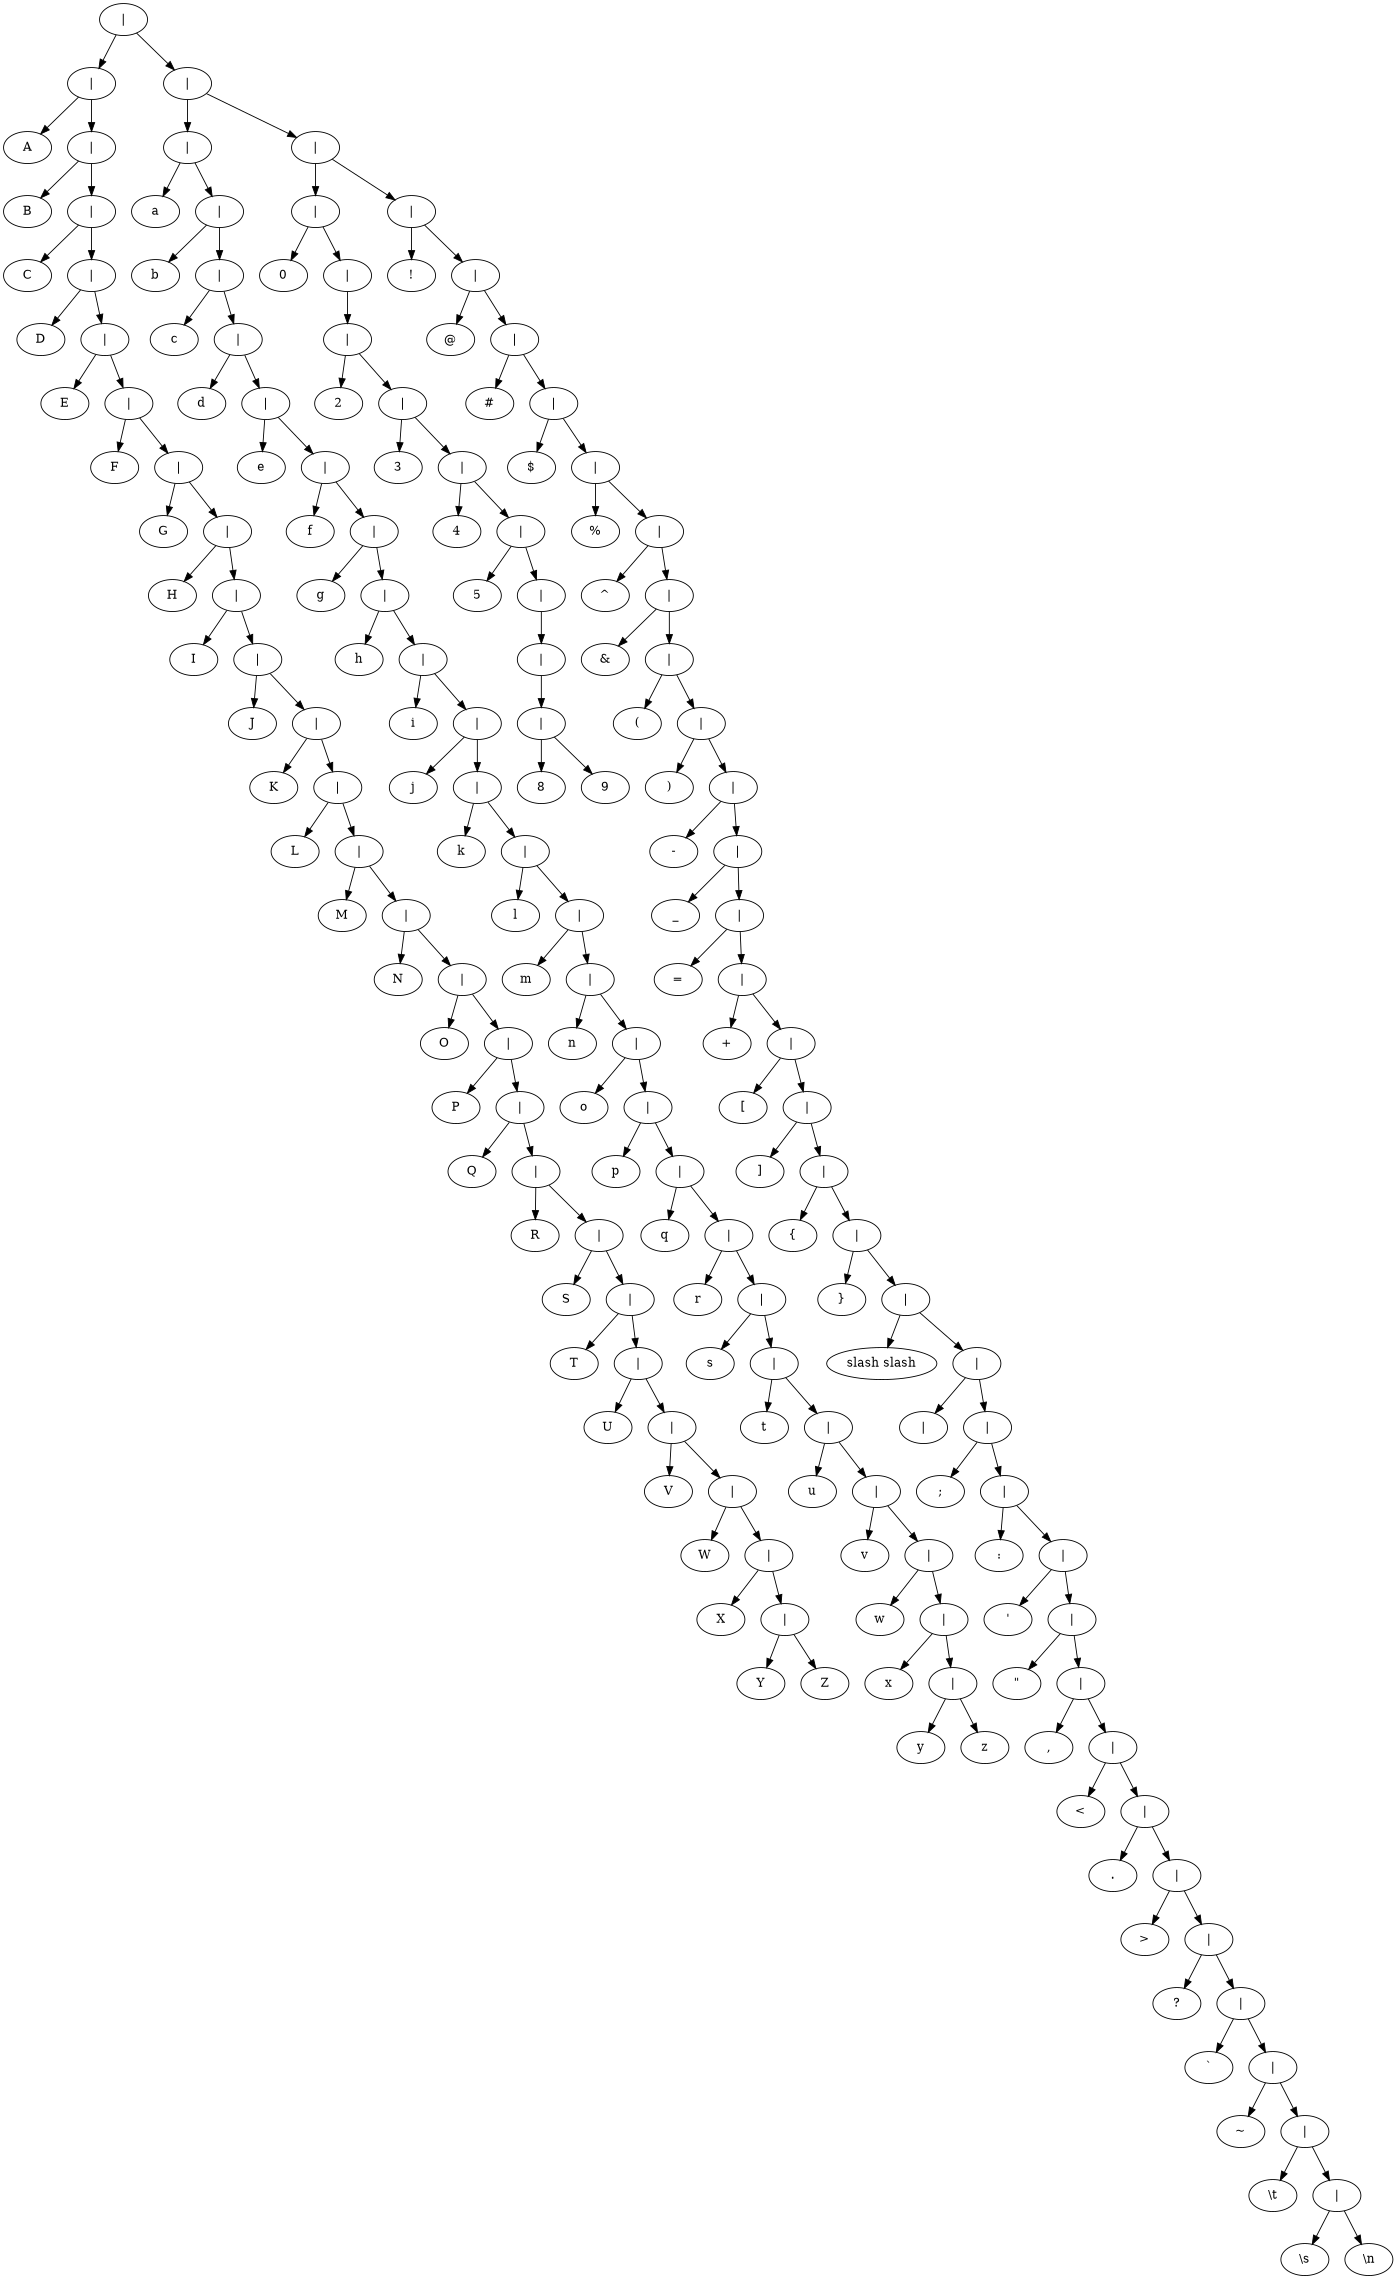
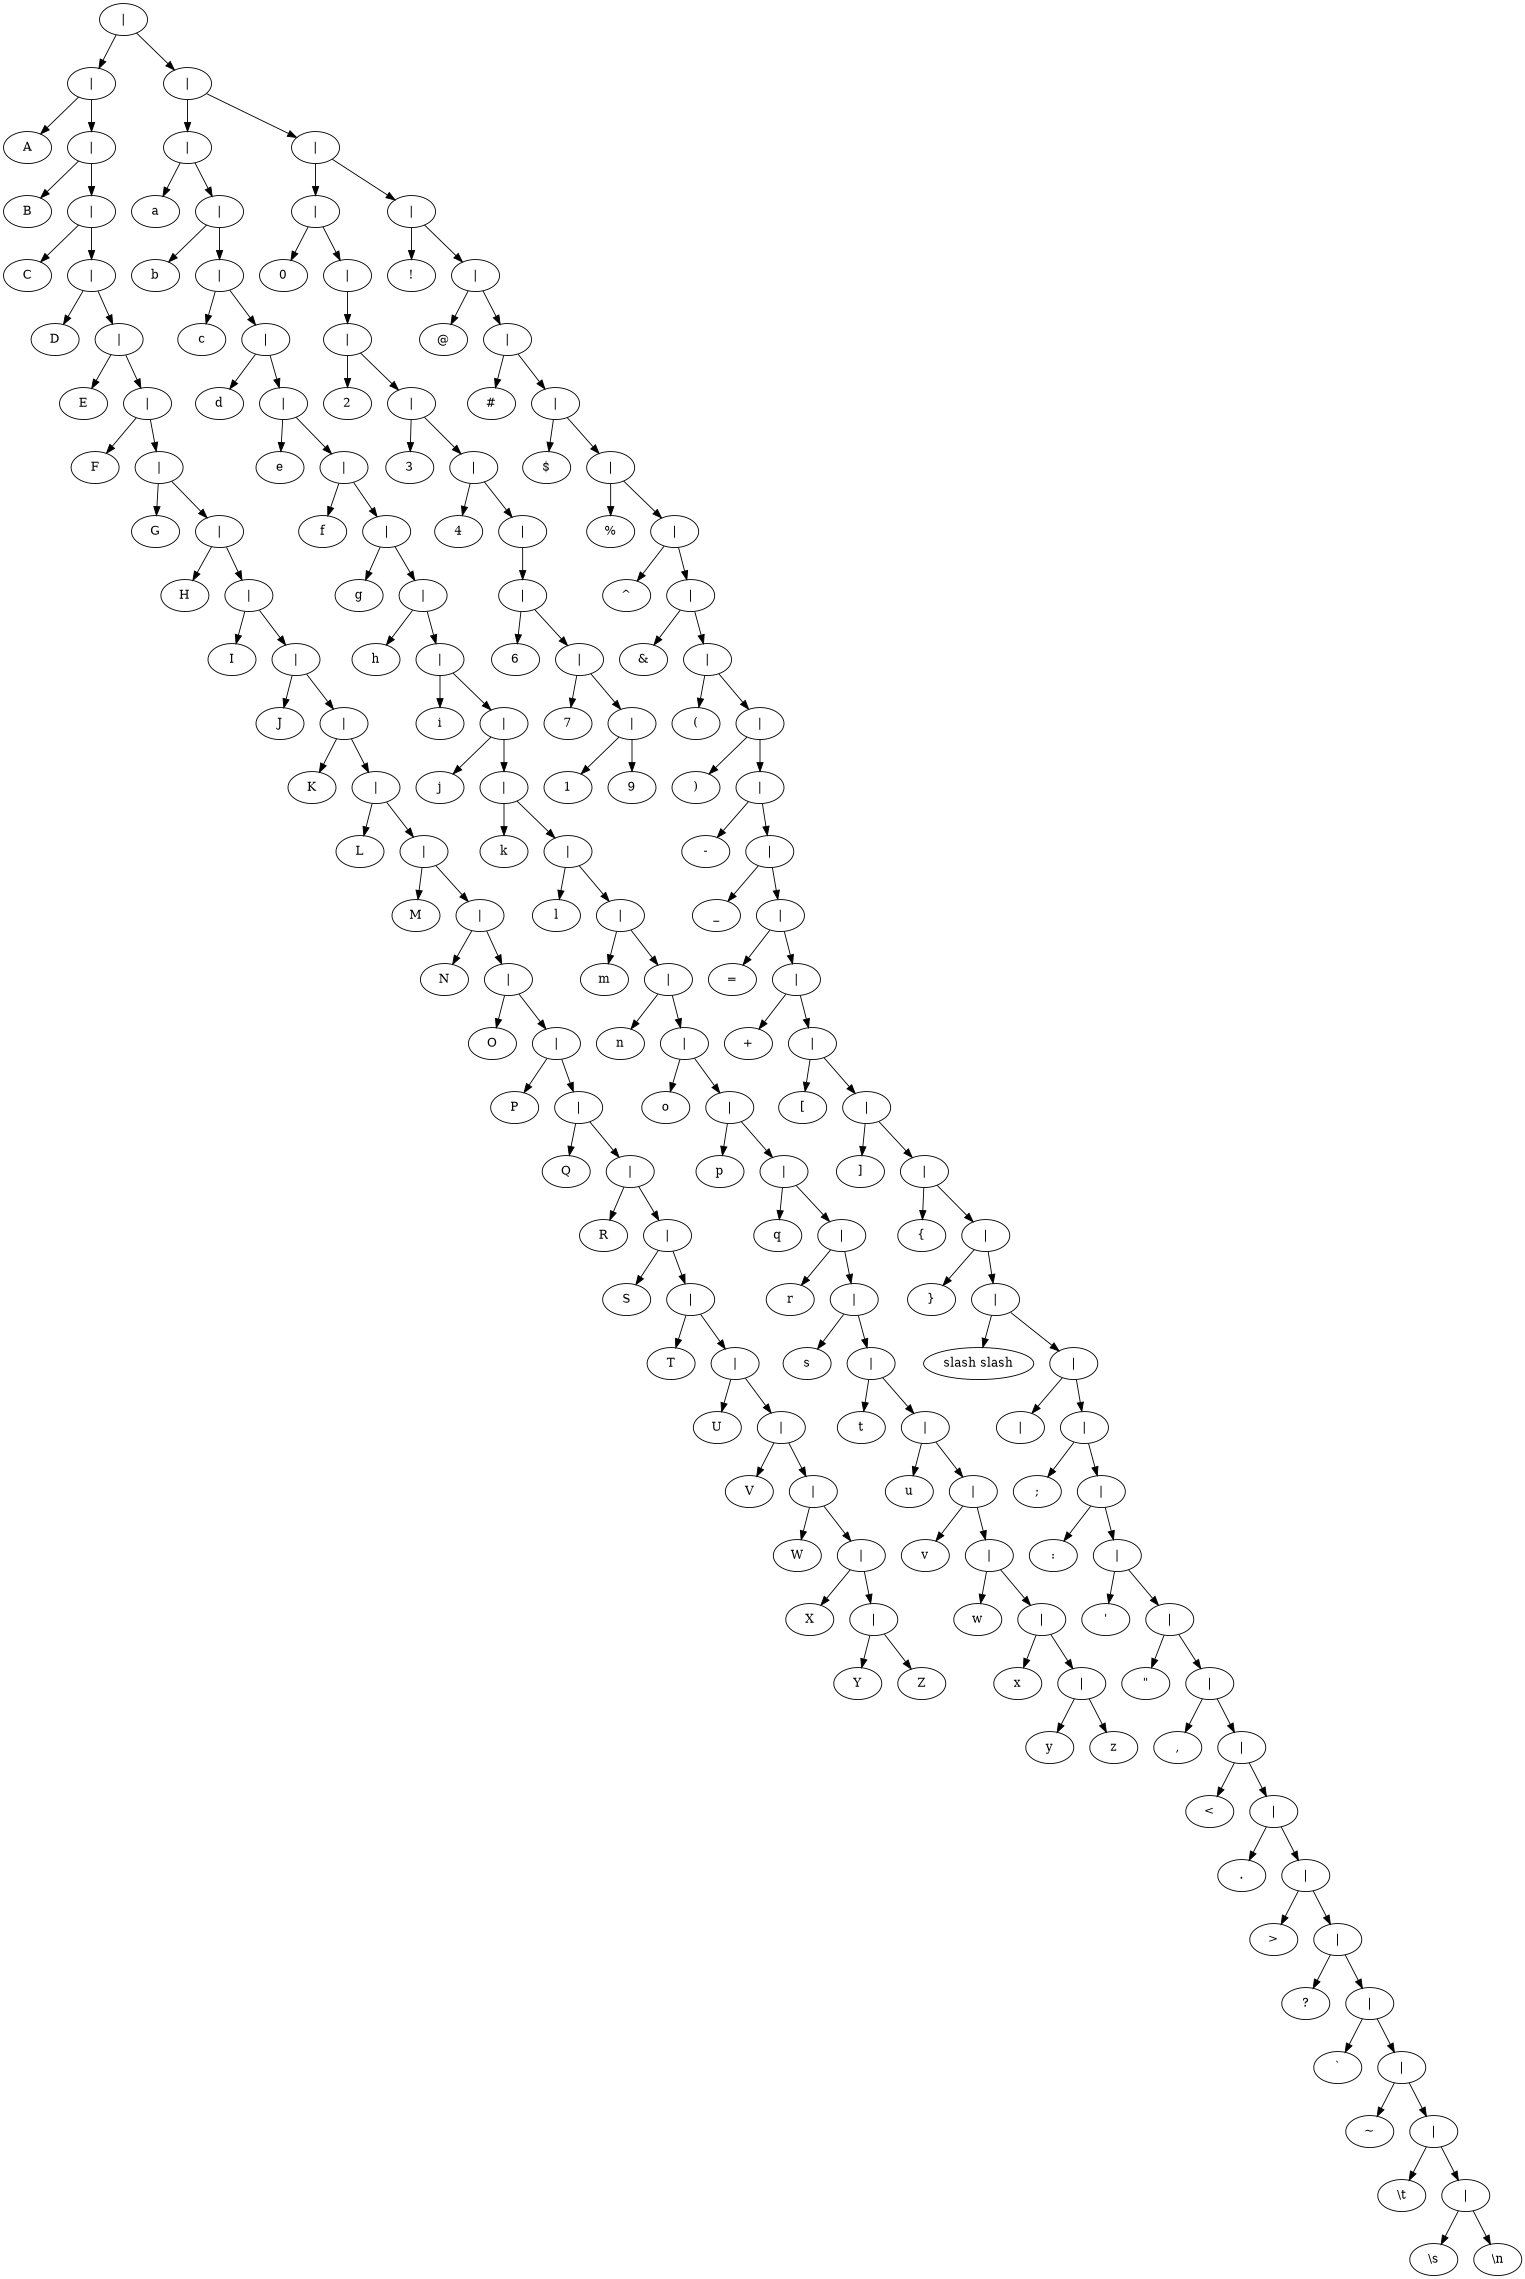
(477, 596) -> none
none -> (516, 660)
none -> (568, 724)
(541, 788) -> (568, 788)
